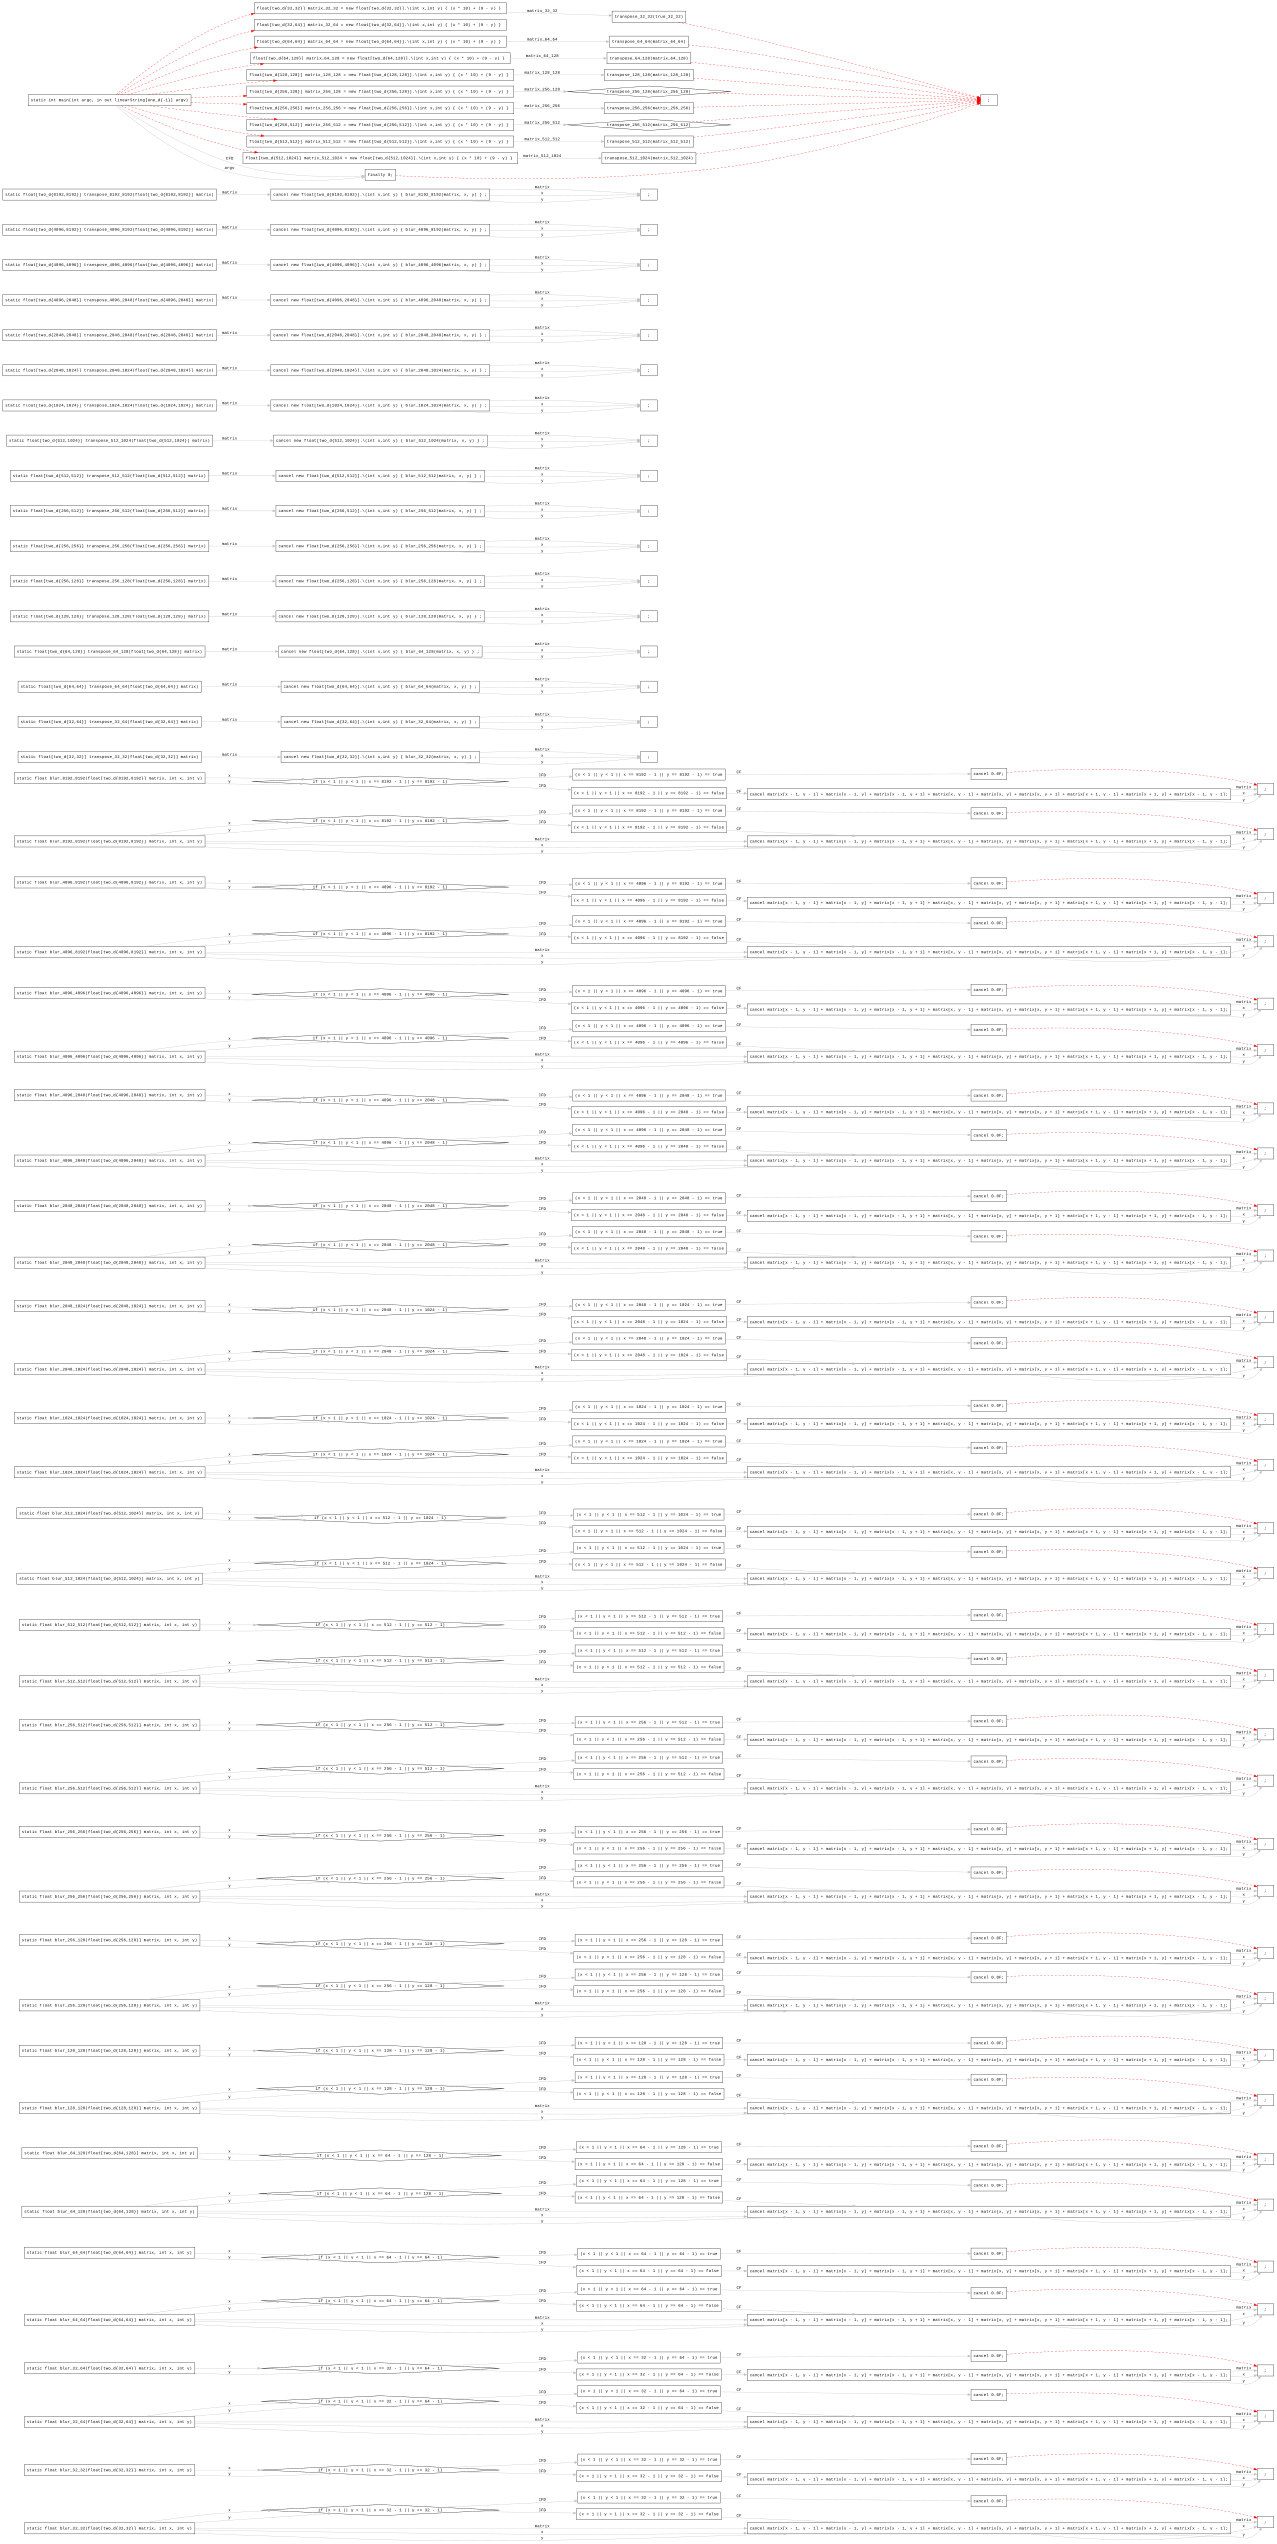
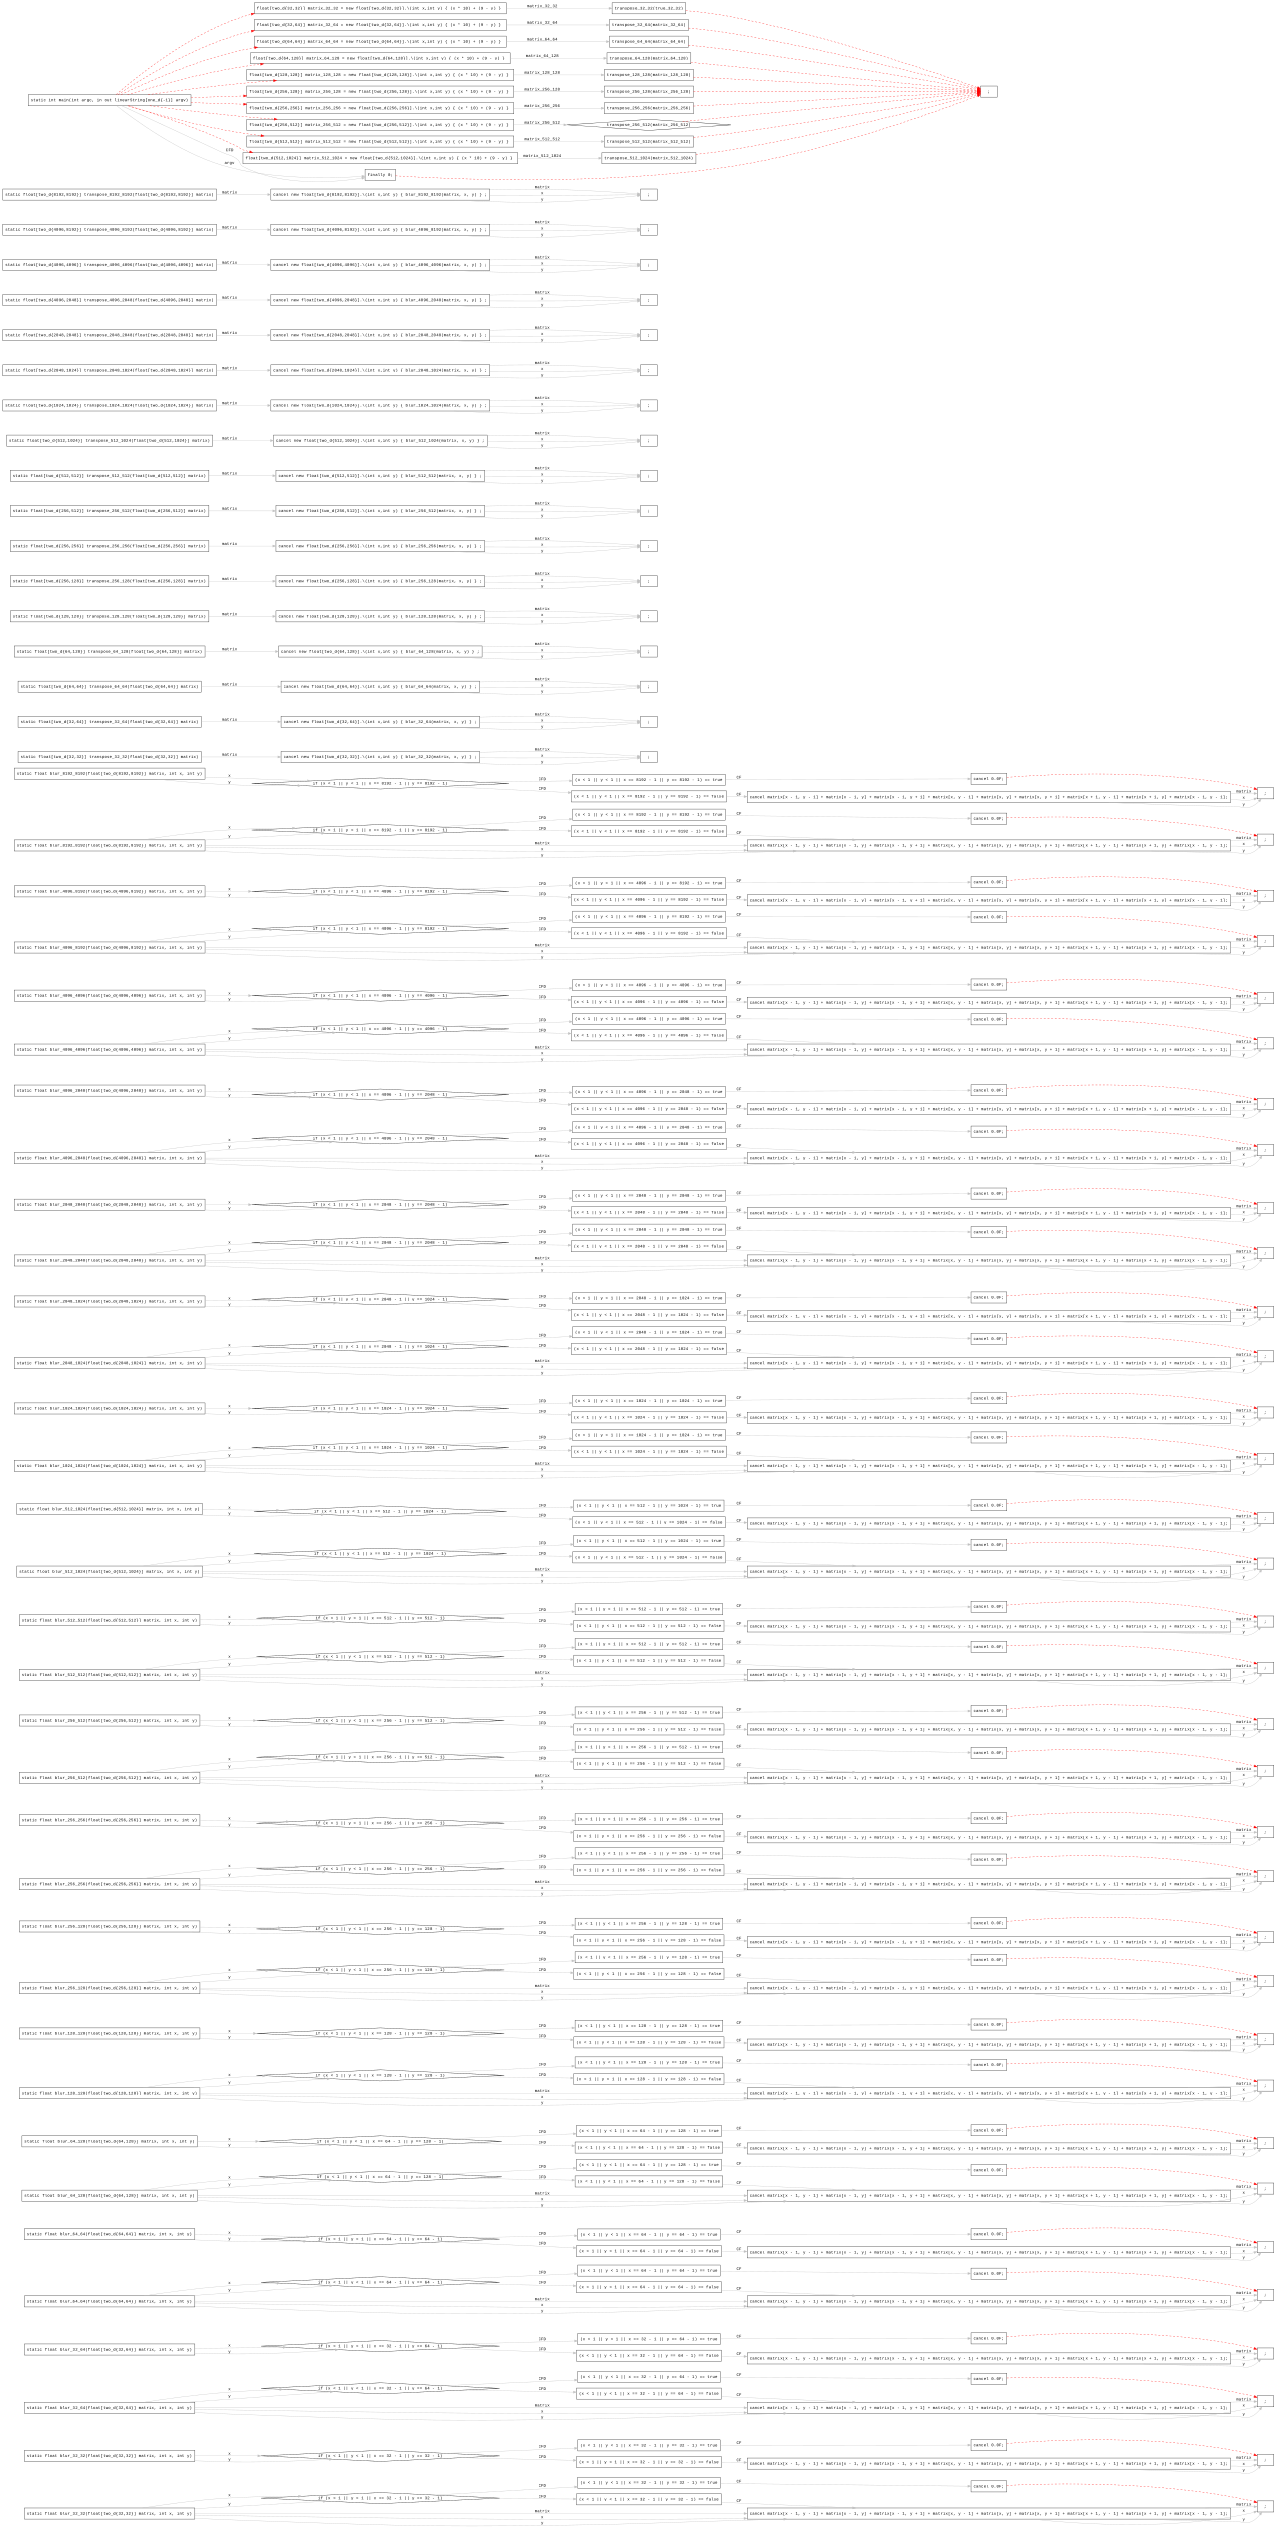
none -> (649, 25)
(649, 92) -> (649, 92)
